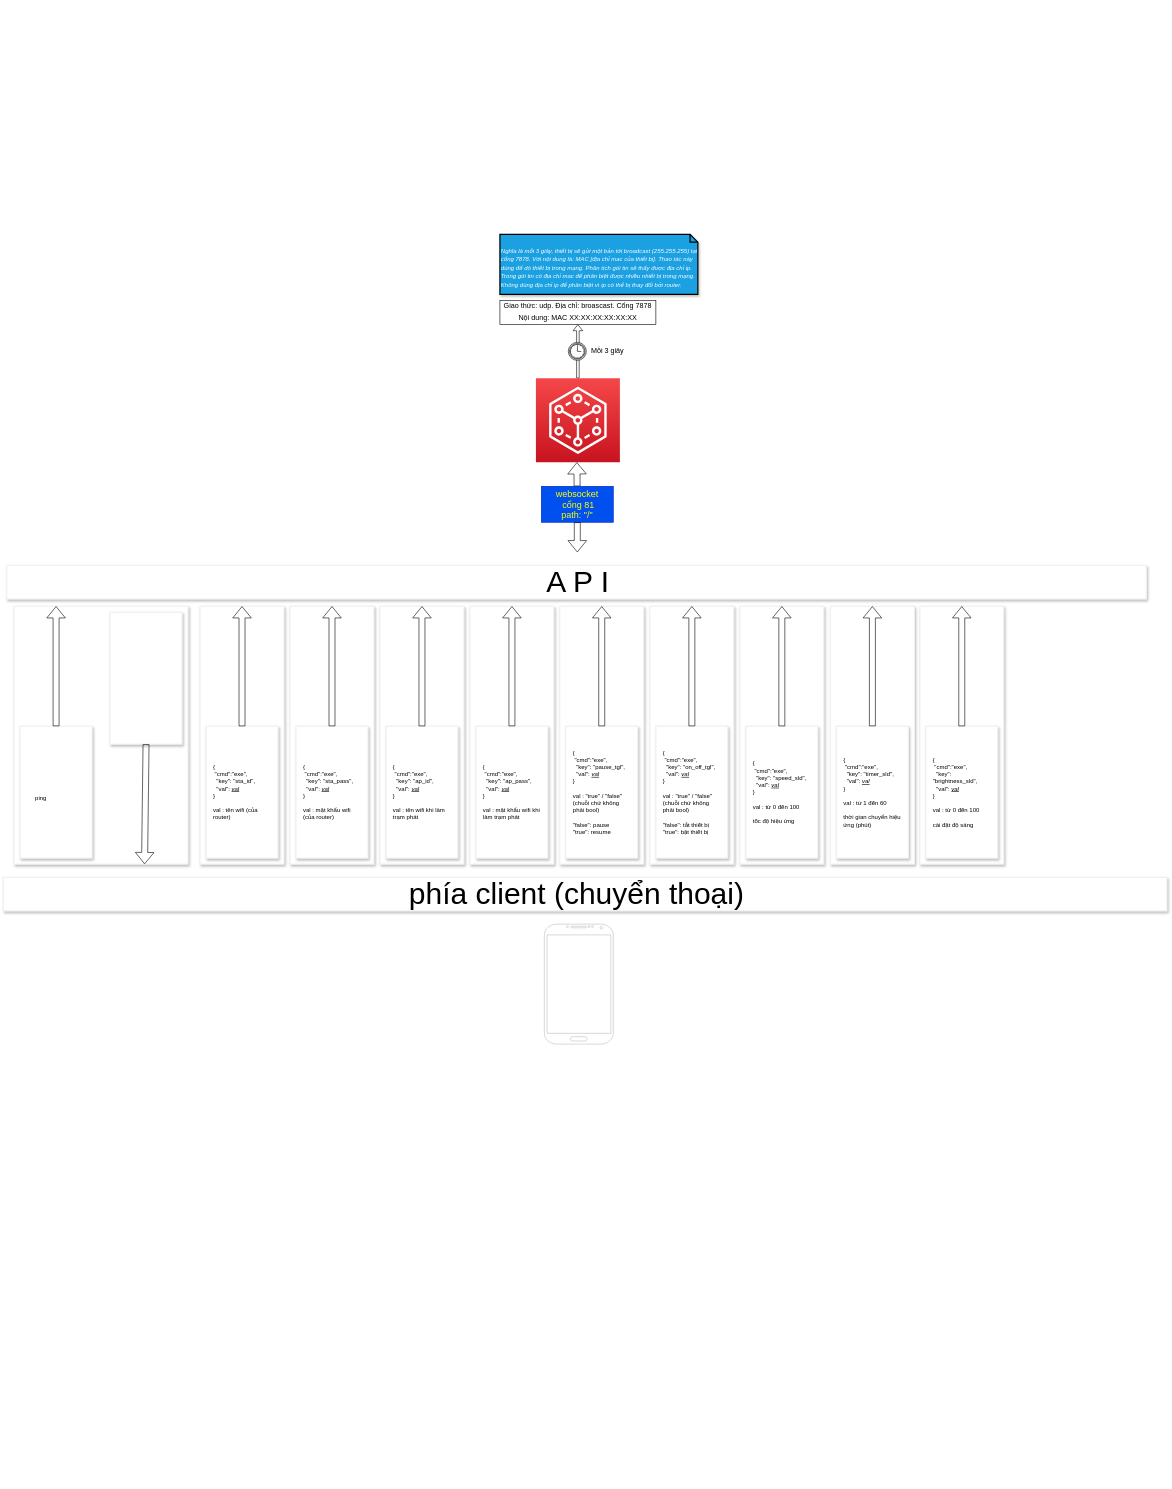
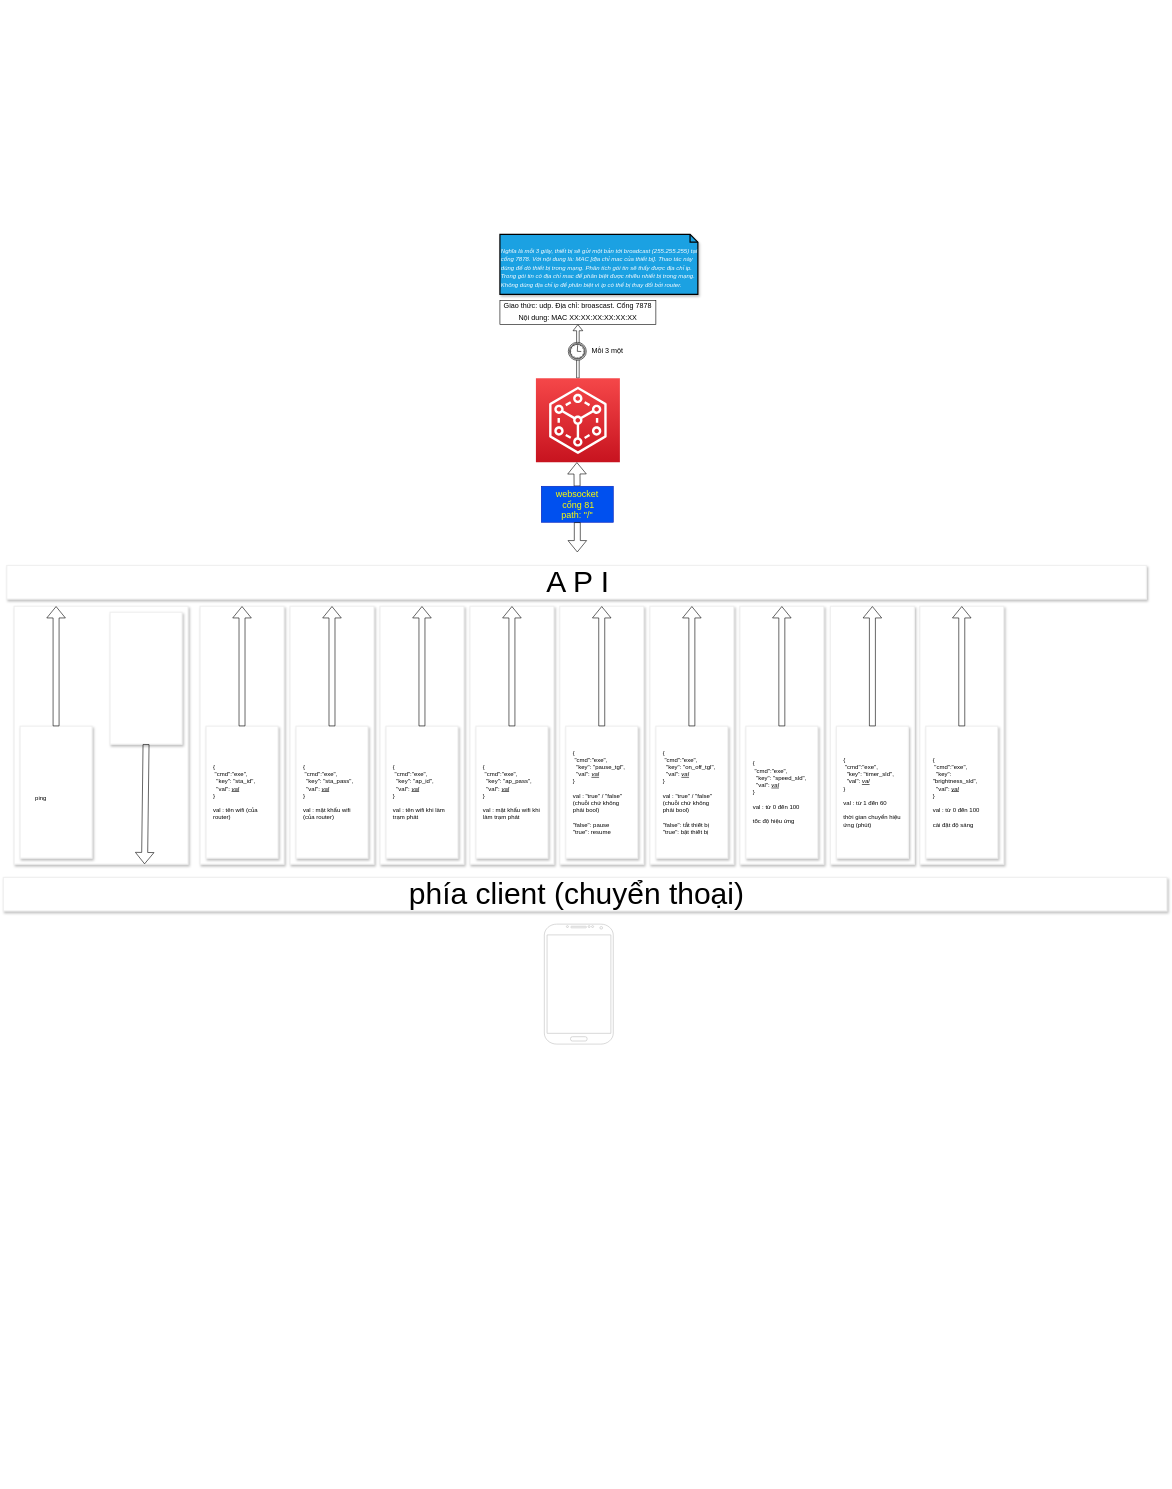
(608, 351) -> (608, 351)
